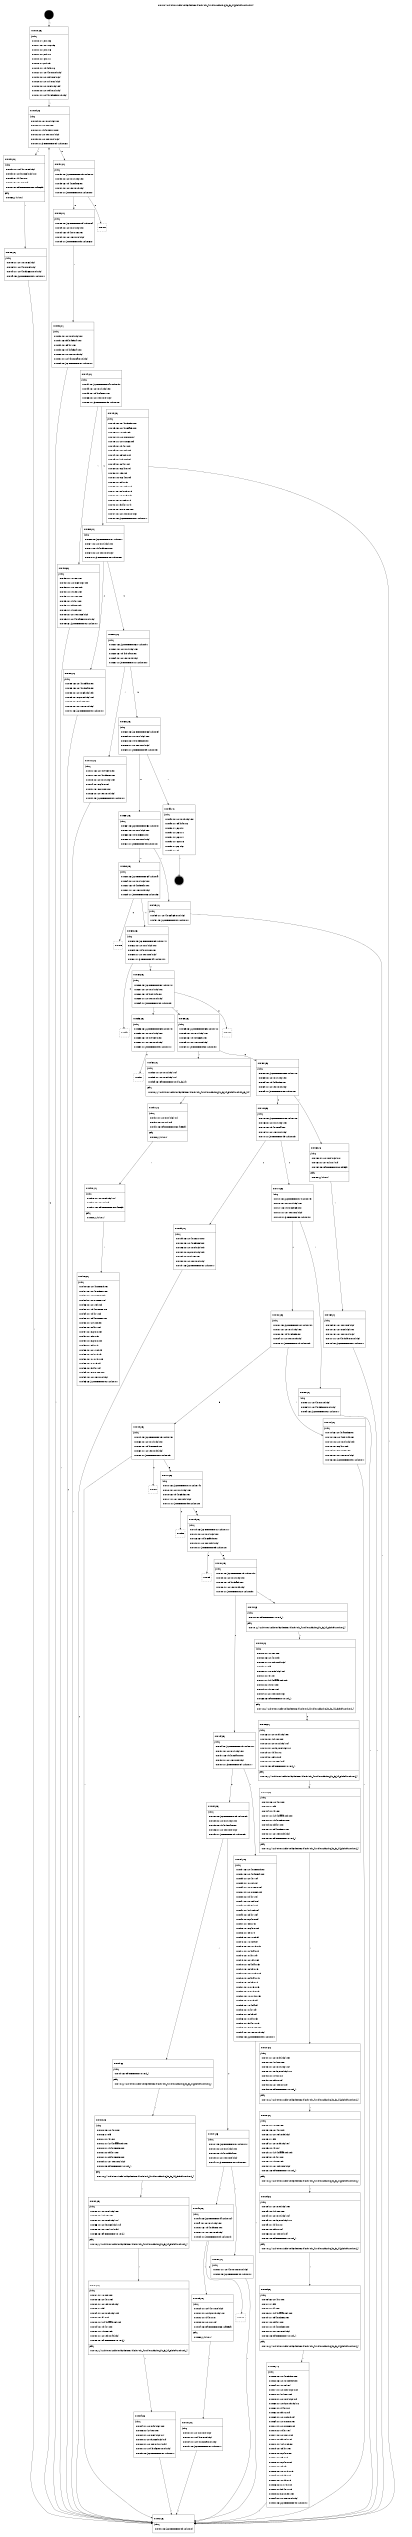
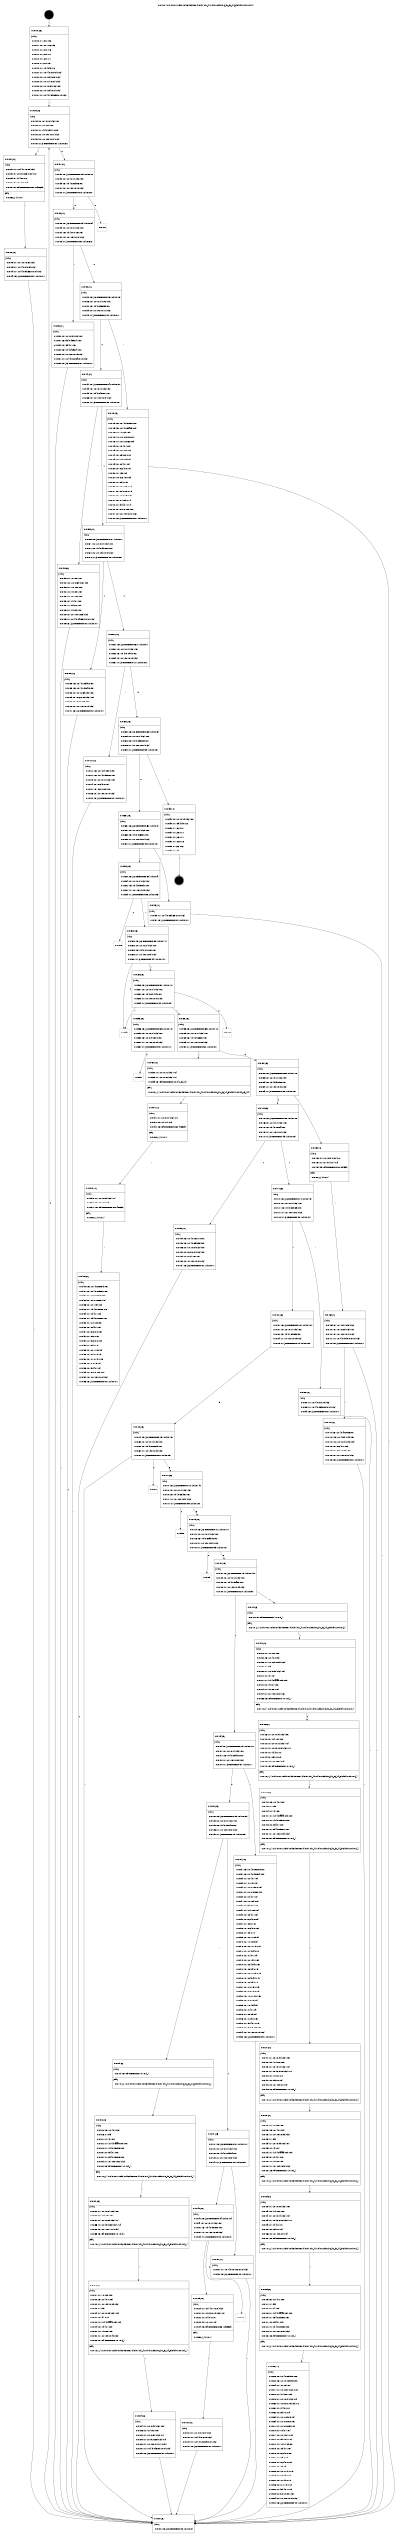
none -> (101, 301)
(153, 1010) -> (129, 1017)
(289, 1399) -> (344, 1382)
